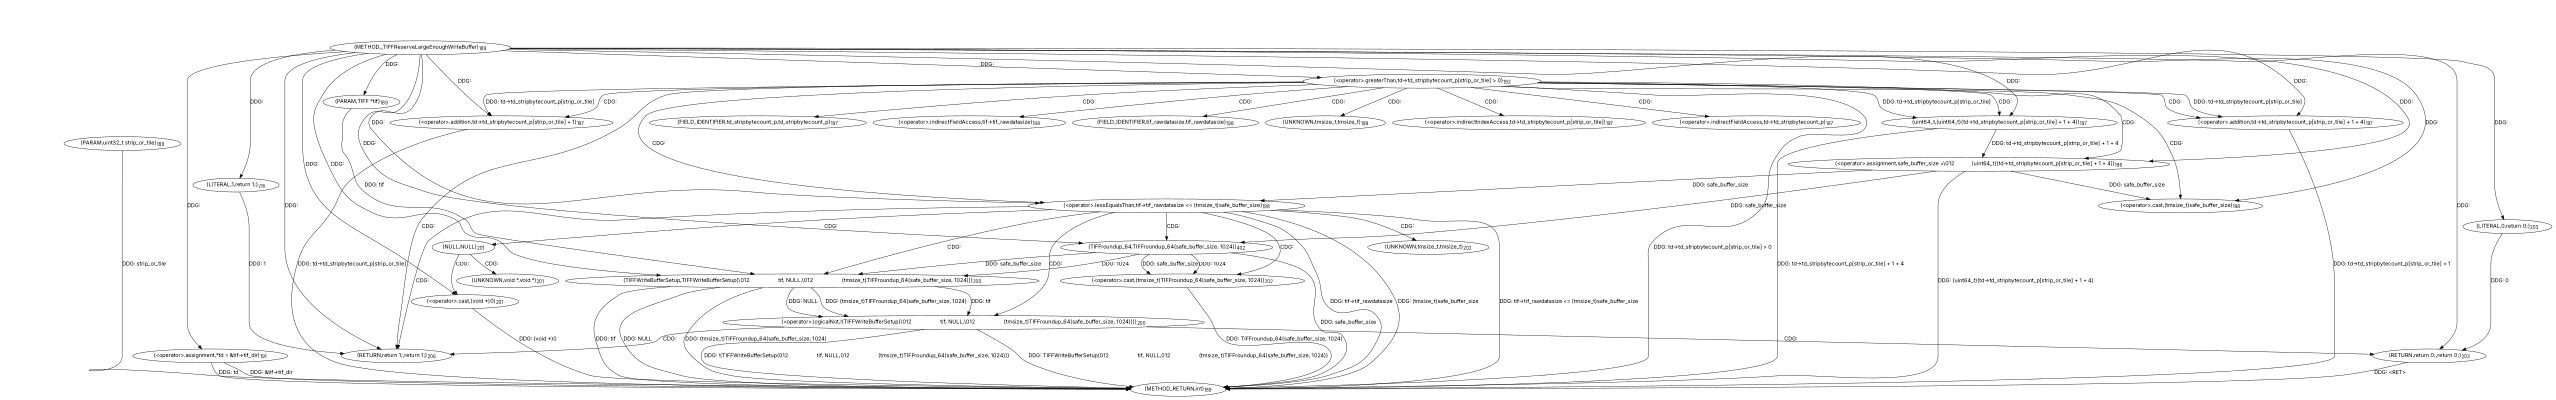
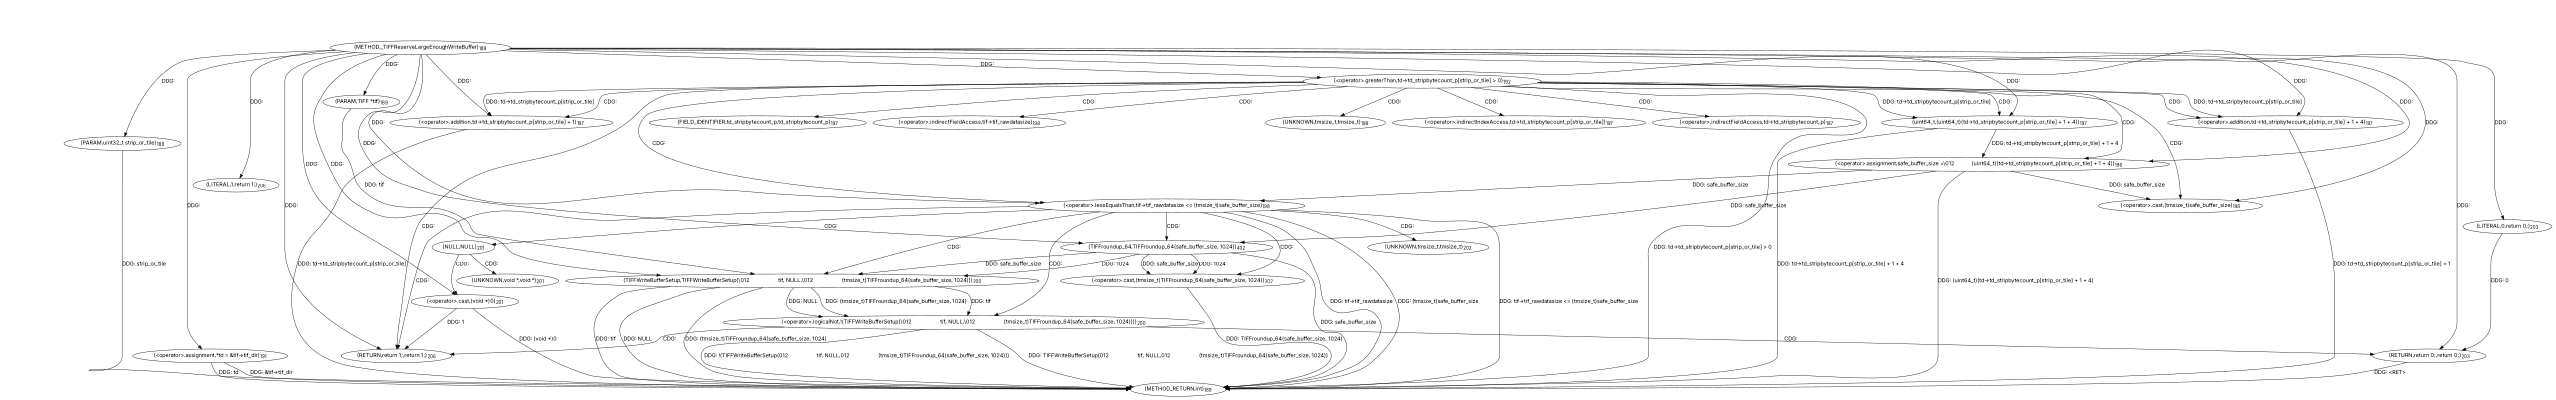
none -> (212, 57)
(1166, 123) -> none
(262, 185) -> (262, 185)
(249, 307) -> (432, 328)
